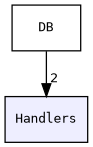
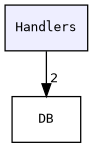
(46, 67) -> (46, 67)
